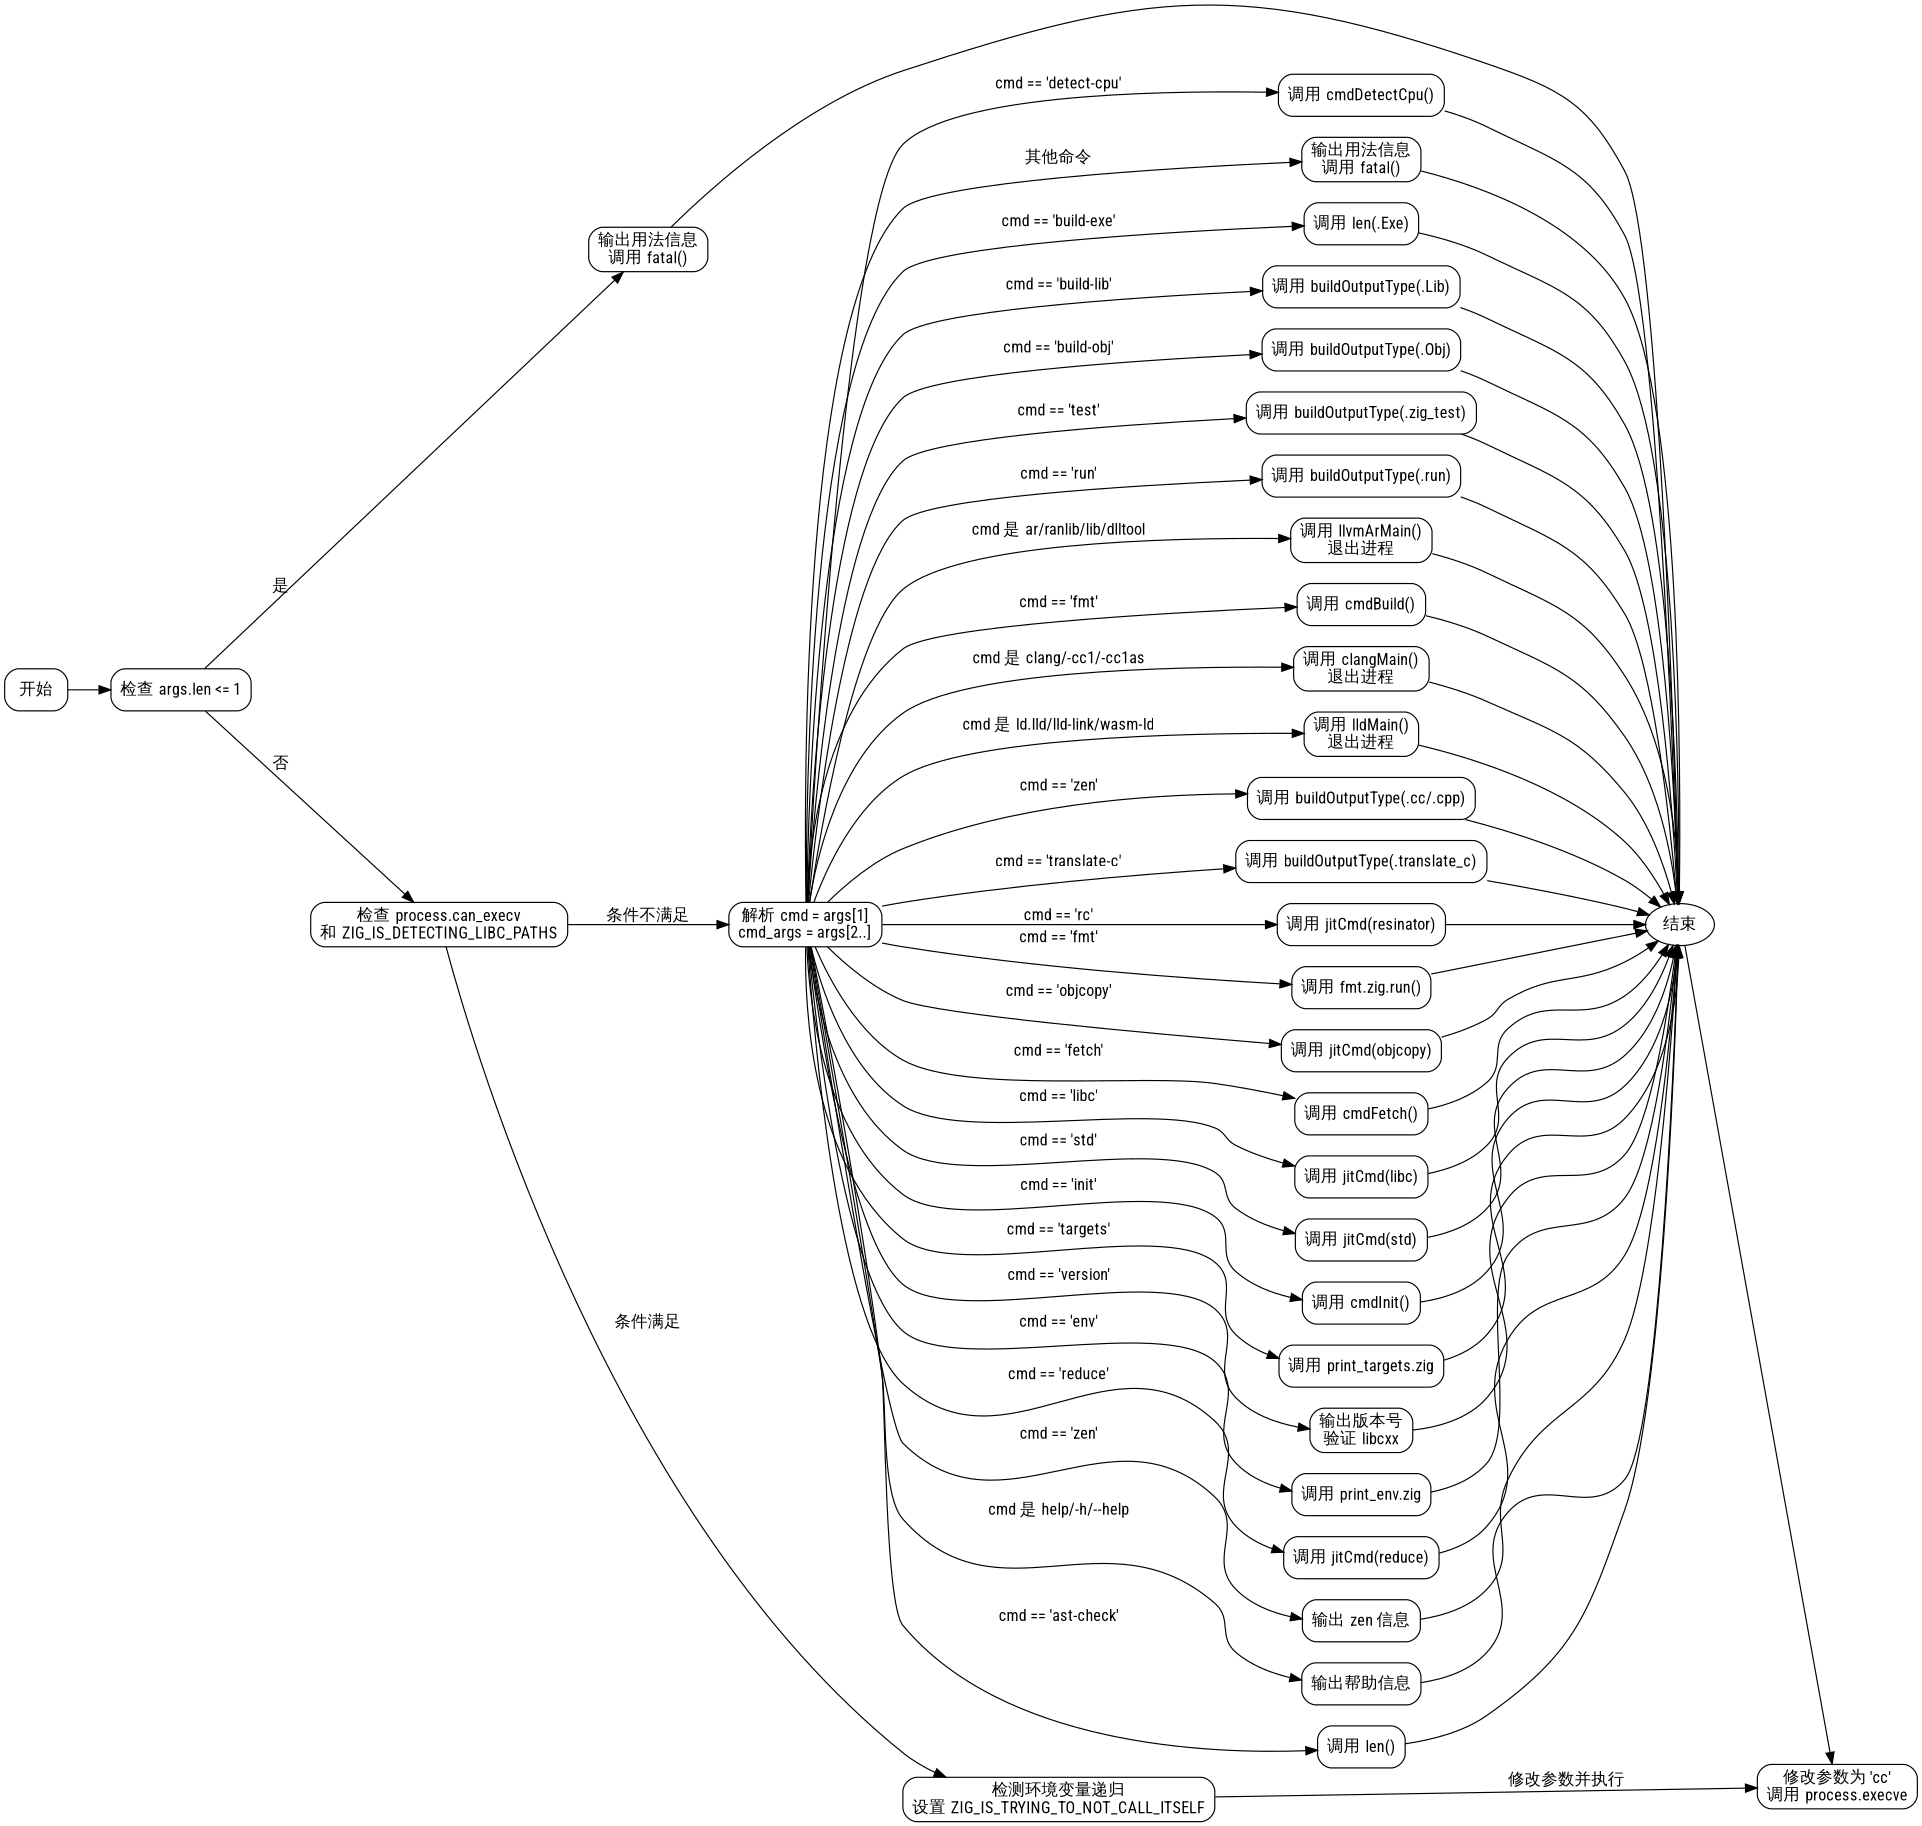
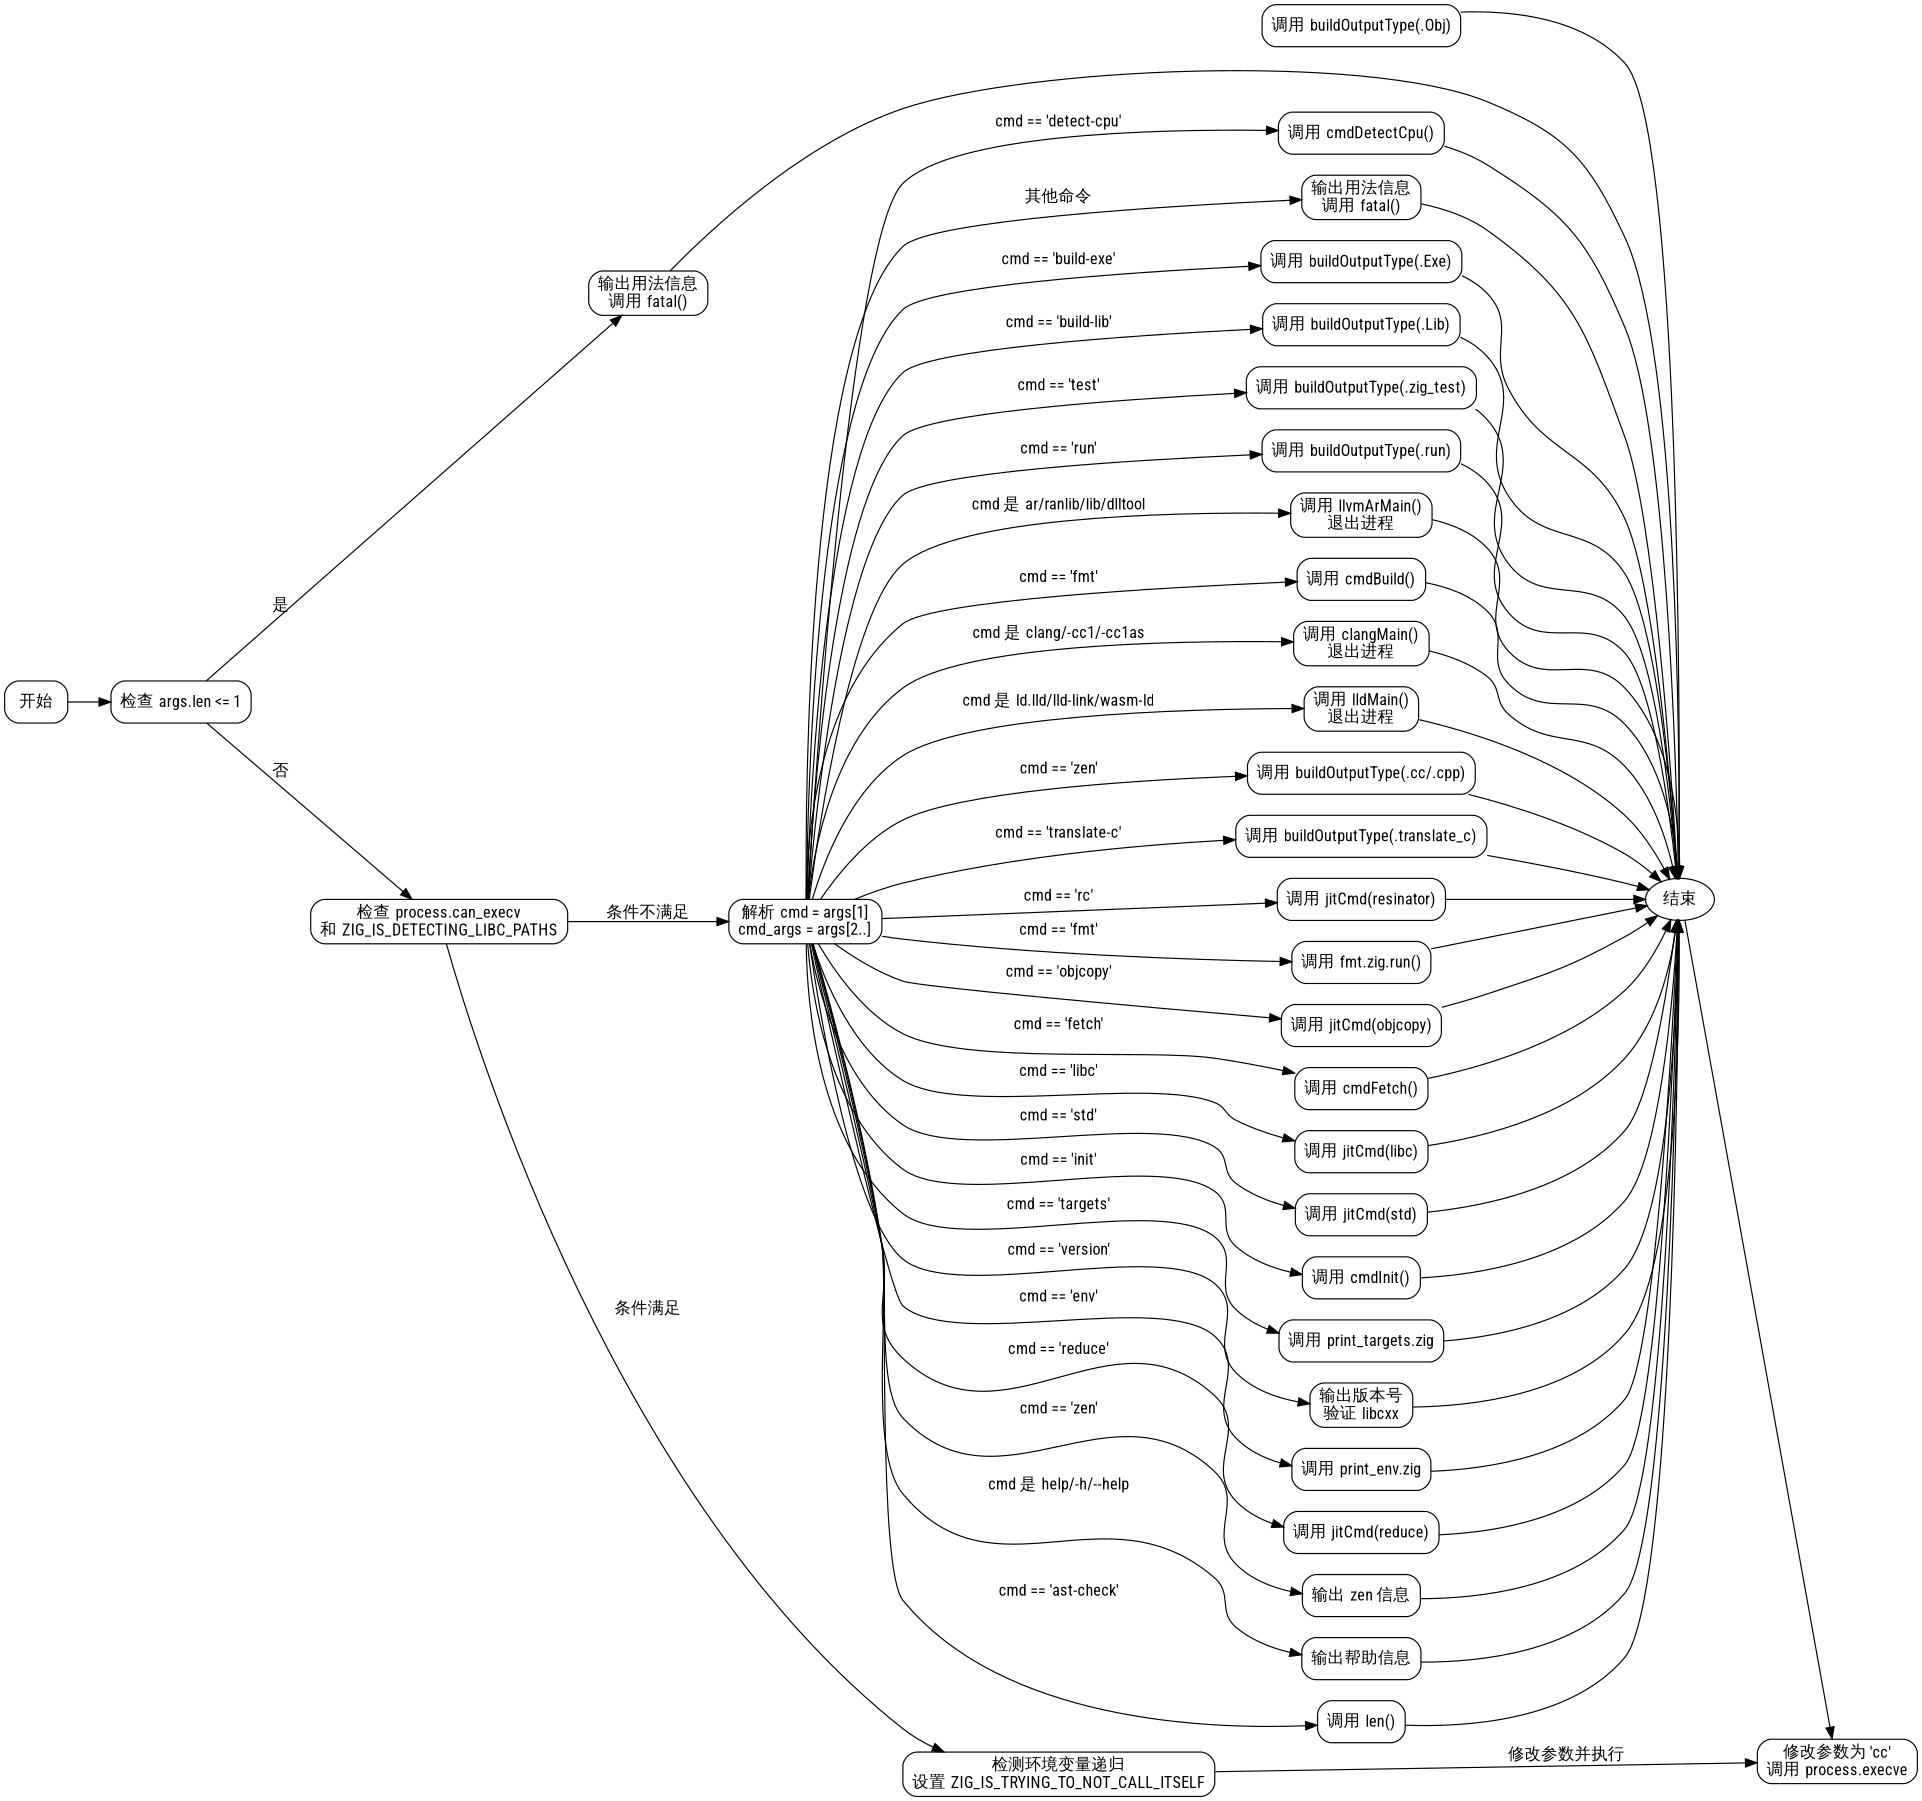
(1361, 224) -> (1361, 262)
(864, 472) -> none
